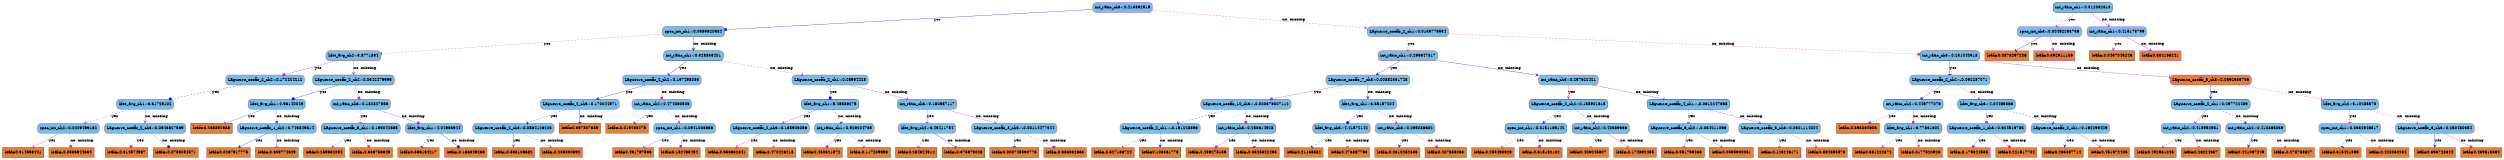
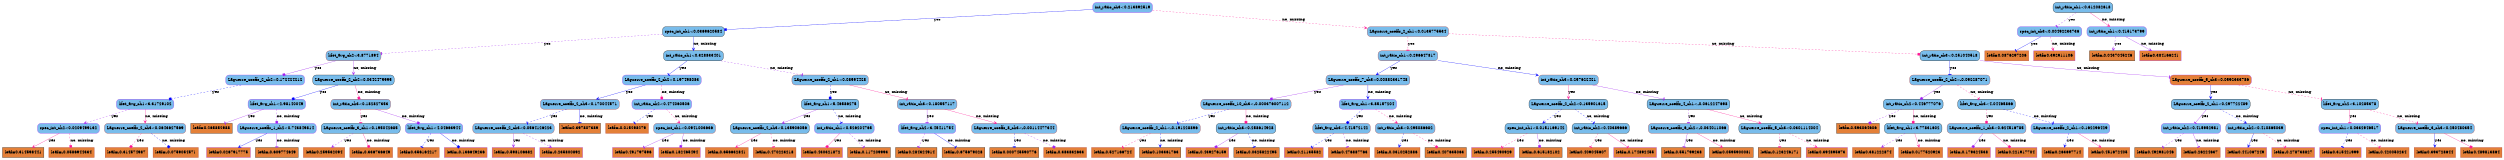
(1733, 116) -> (1733, 116)
(844, 128) -> (844, 128)
(1160, 152) -> (1160, 152)
